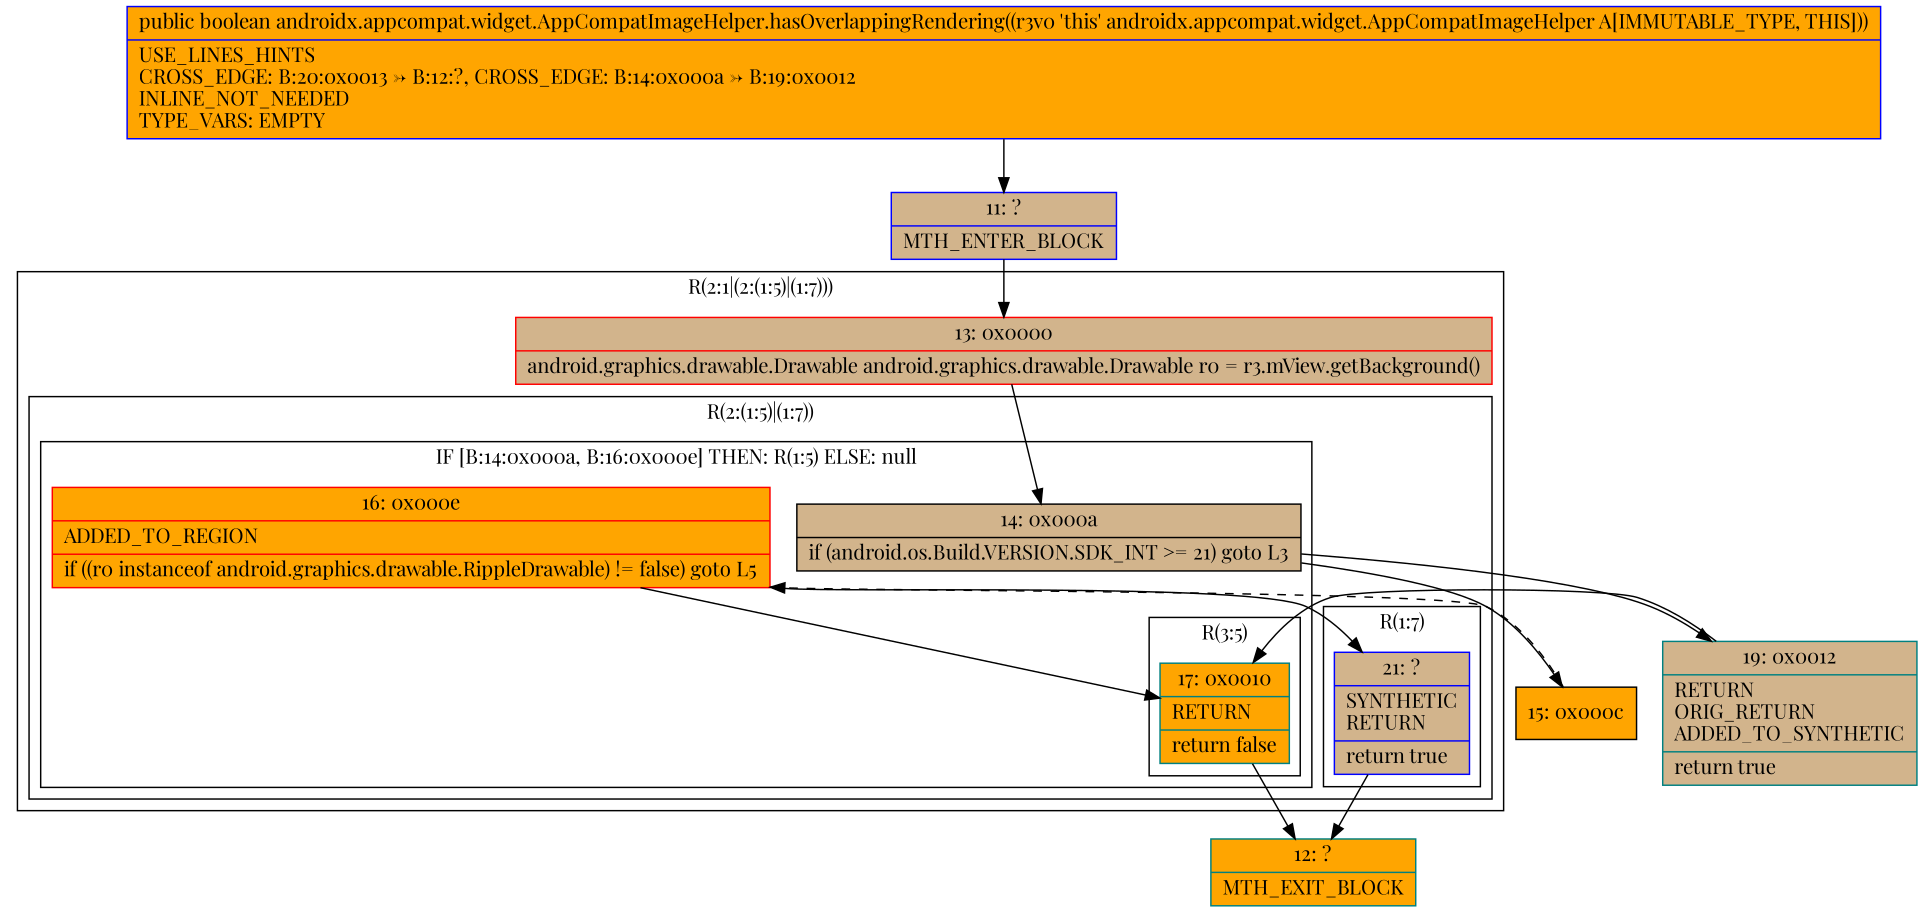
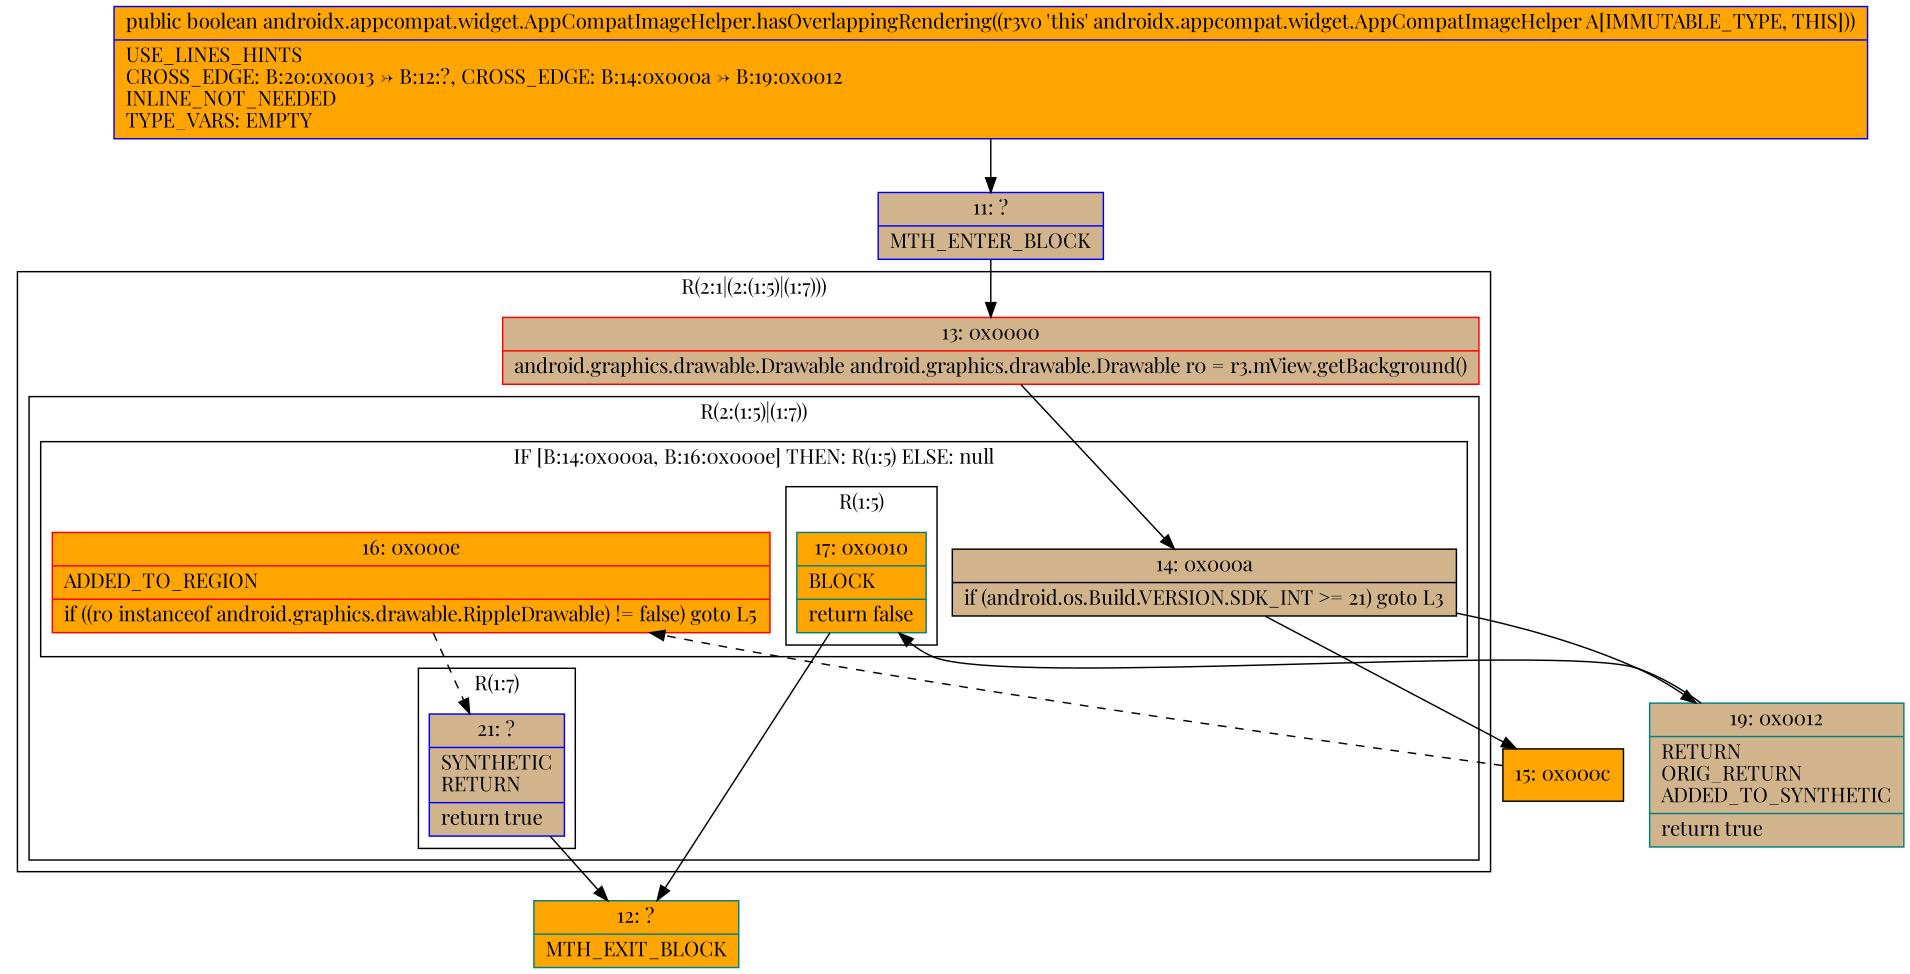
(1068, 590) -> (454, 678)
(1225, 634) -> (861, 503)
(893, 641) -> none
(1212, 713) -> (842, 582)
